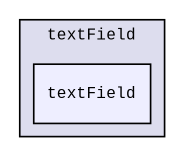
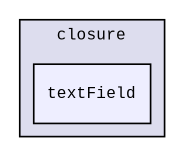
(92, 35) -> (92, 35)
